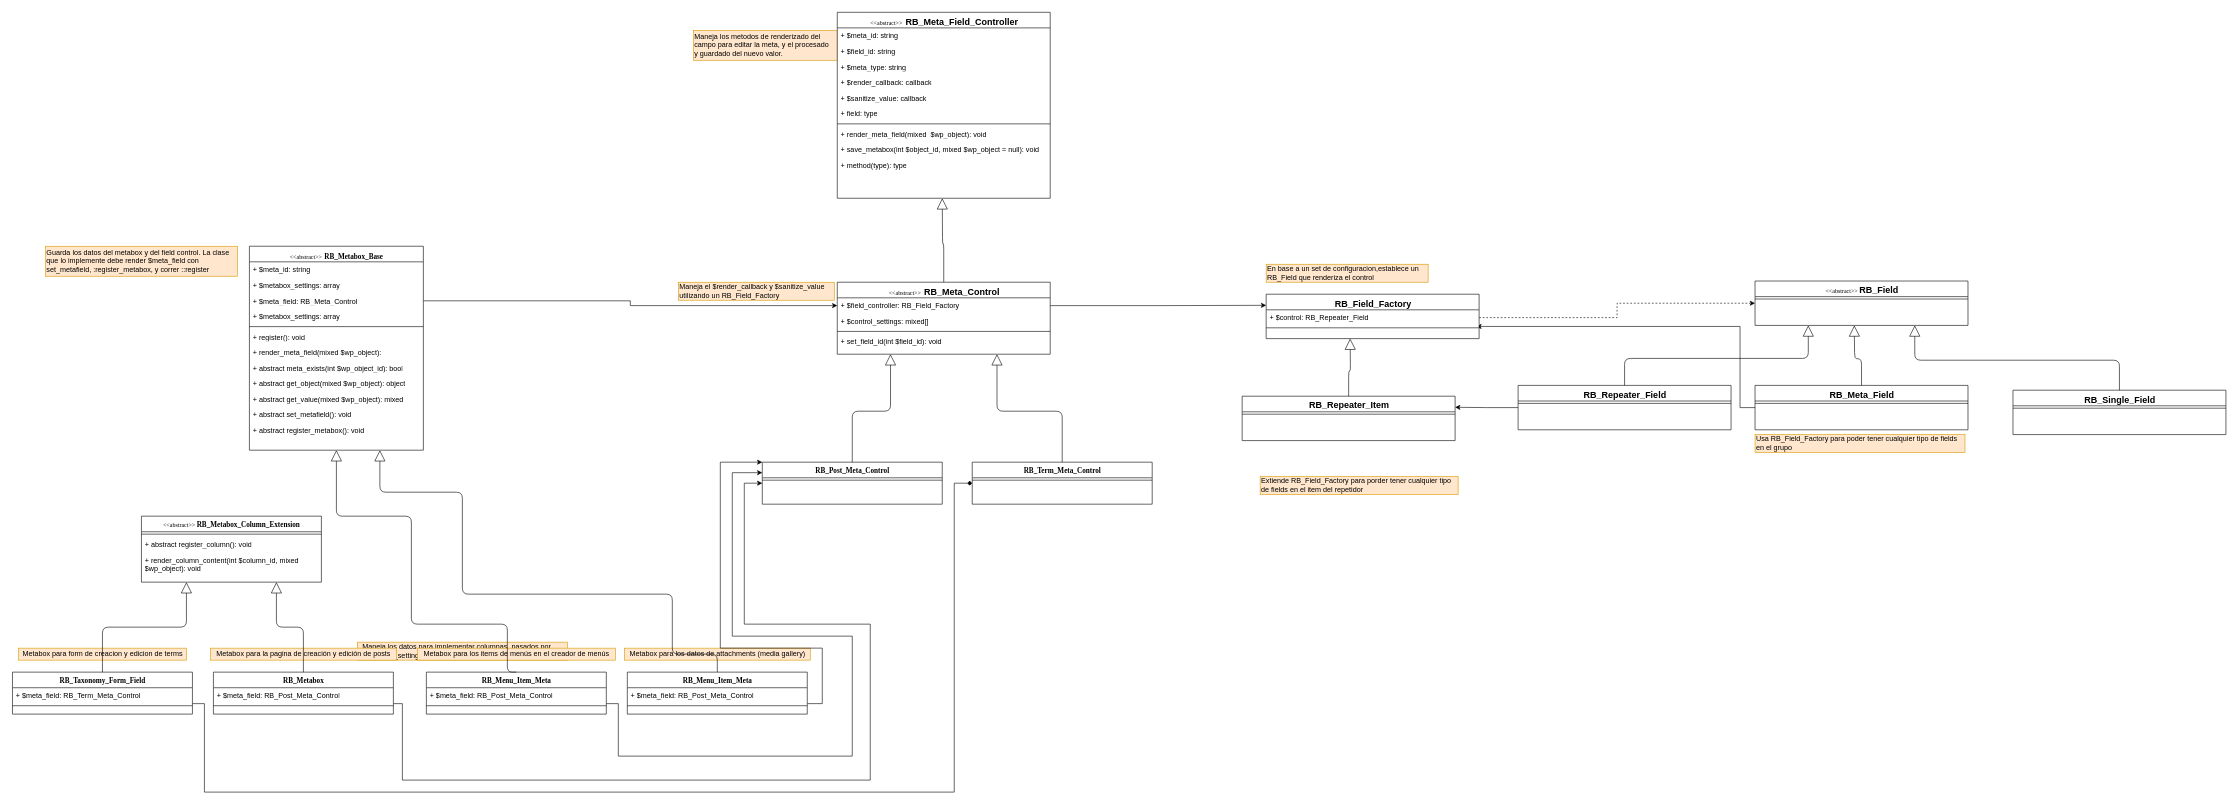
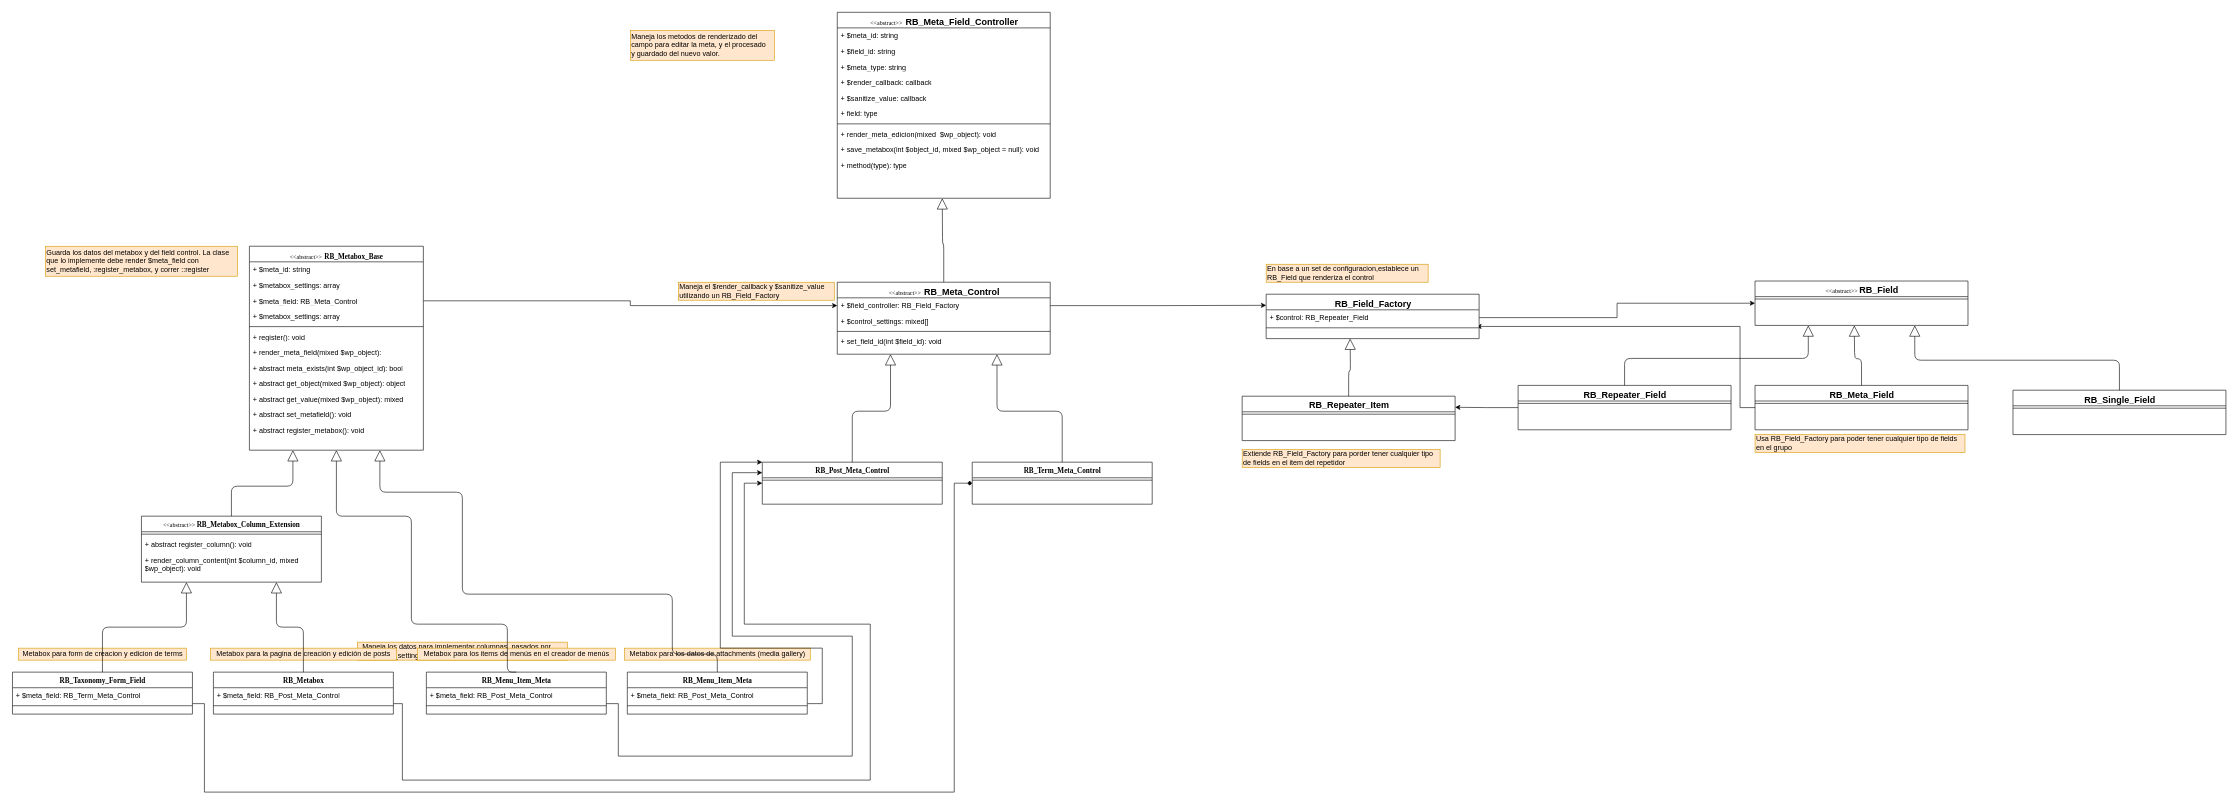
(765, 45) -> (702, 45)
(923, 135) -> (927, 135)
(1617, 314) -> (1617, 314)
none -> (261, 486)
(1359, 486) -> (1341, 459)
